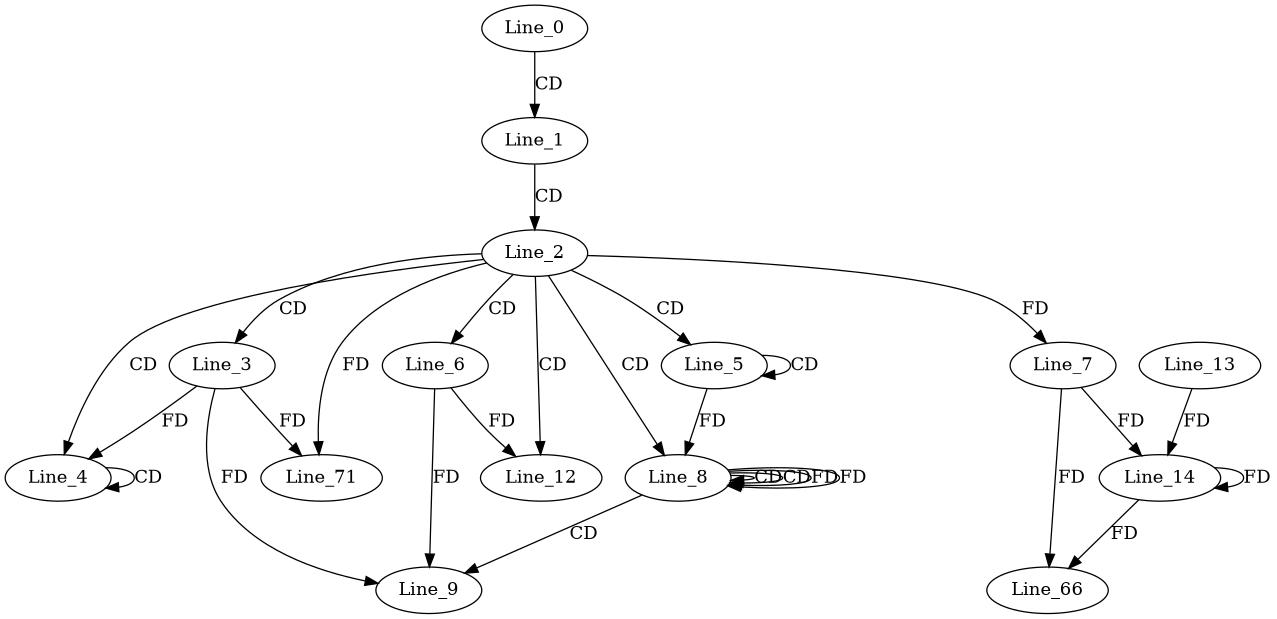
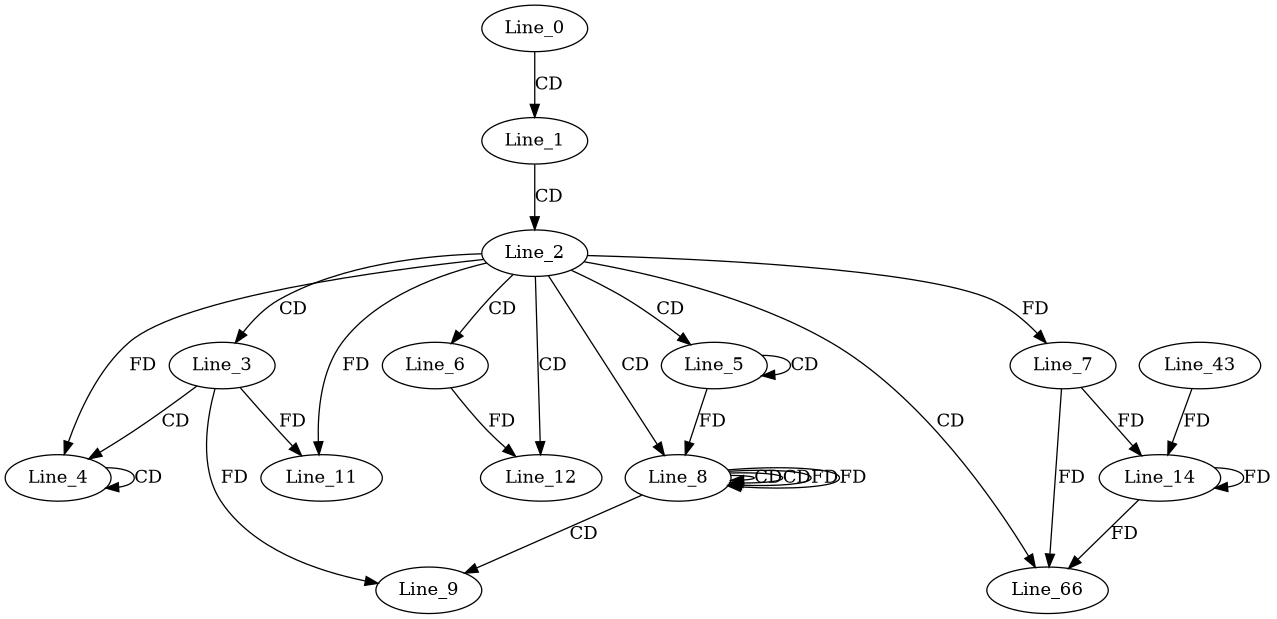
none -> (845, 352)
(143, 366) -> (143, 366)
(1200, 366) -> (1200, 366)
(176, 422) -> (176, 422)
(432, 471) -> none
(322, 478) -> (322, 478)
